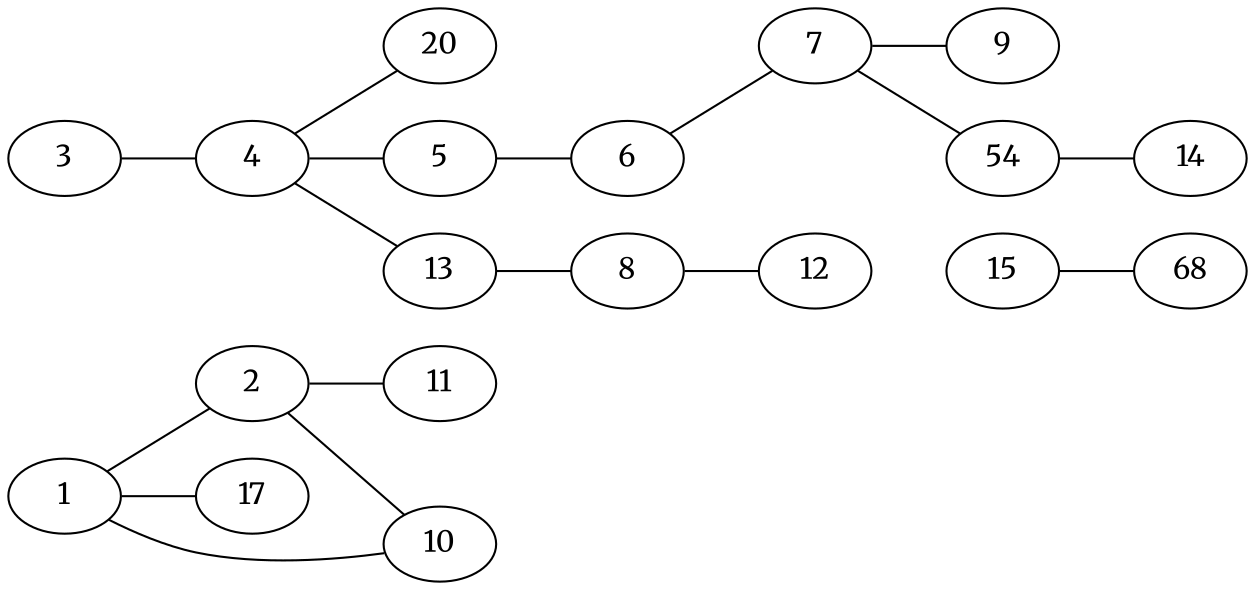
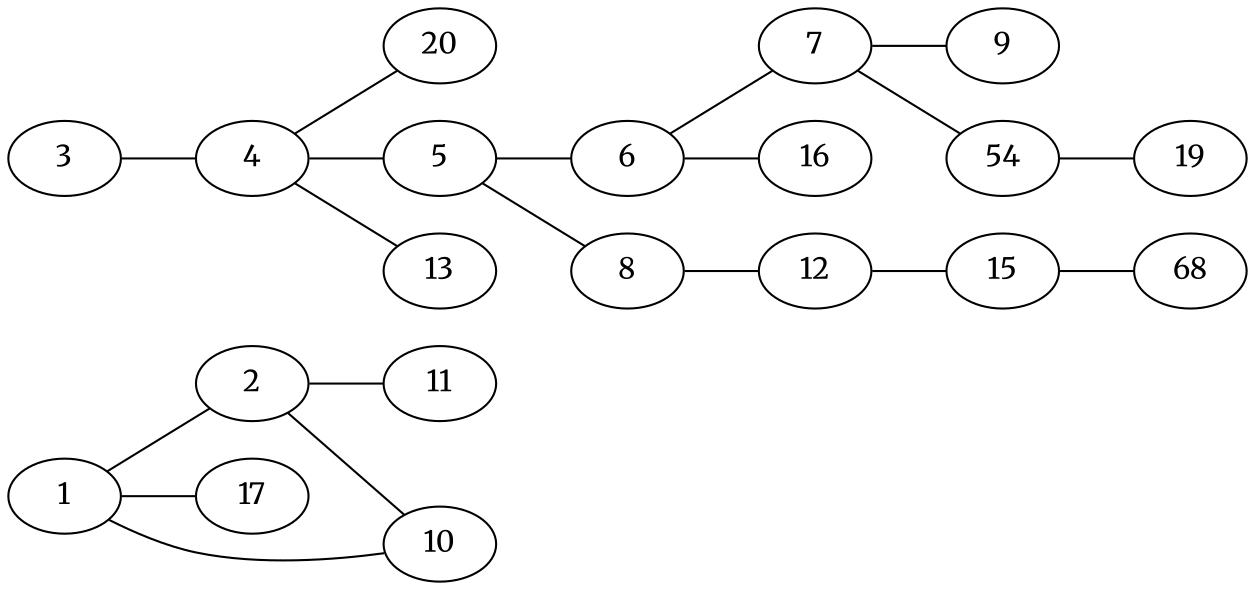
none -> (815, 158)
(1190, 158) -> (1190, 158)
(534, 271) -> (534, 215)
none -> (909, 271)
